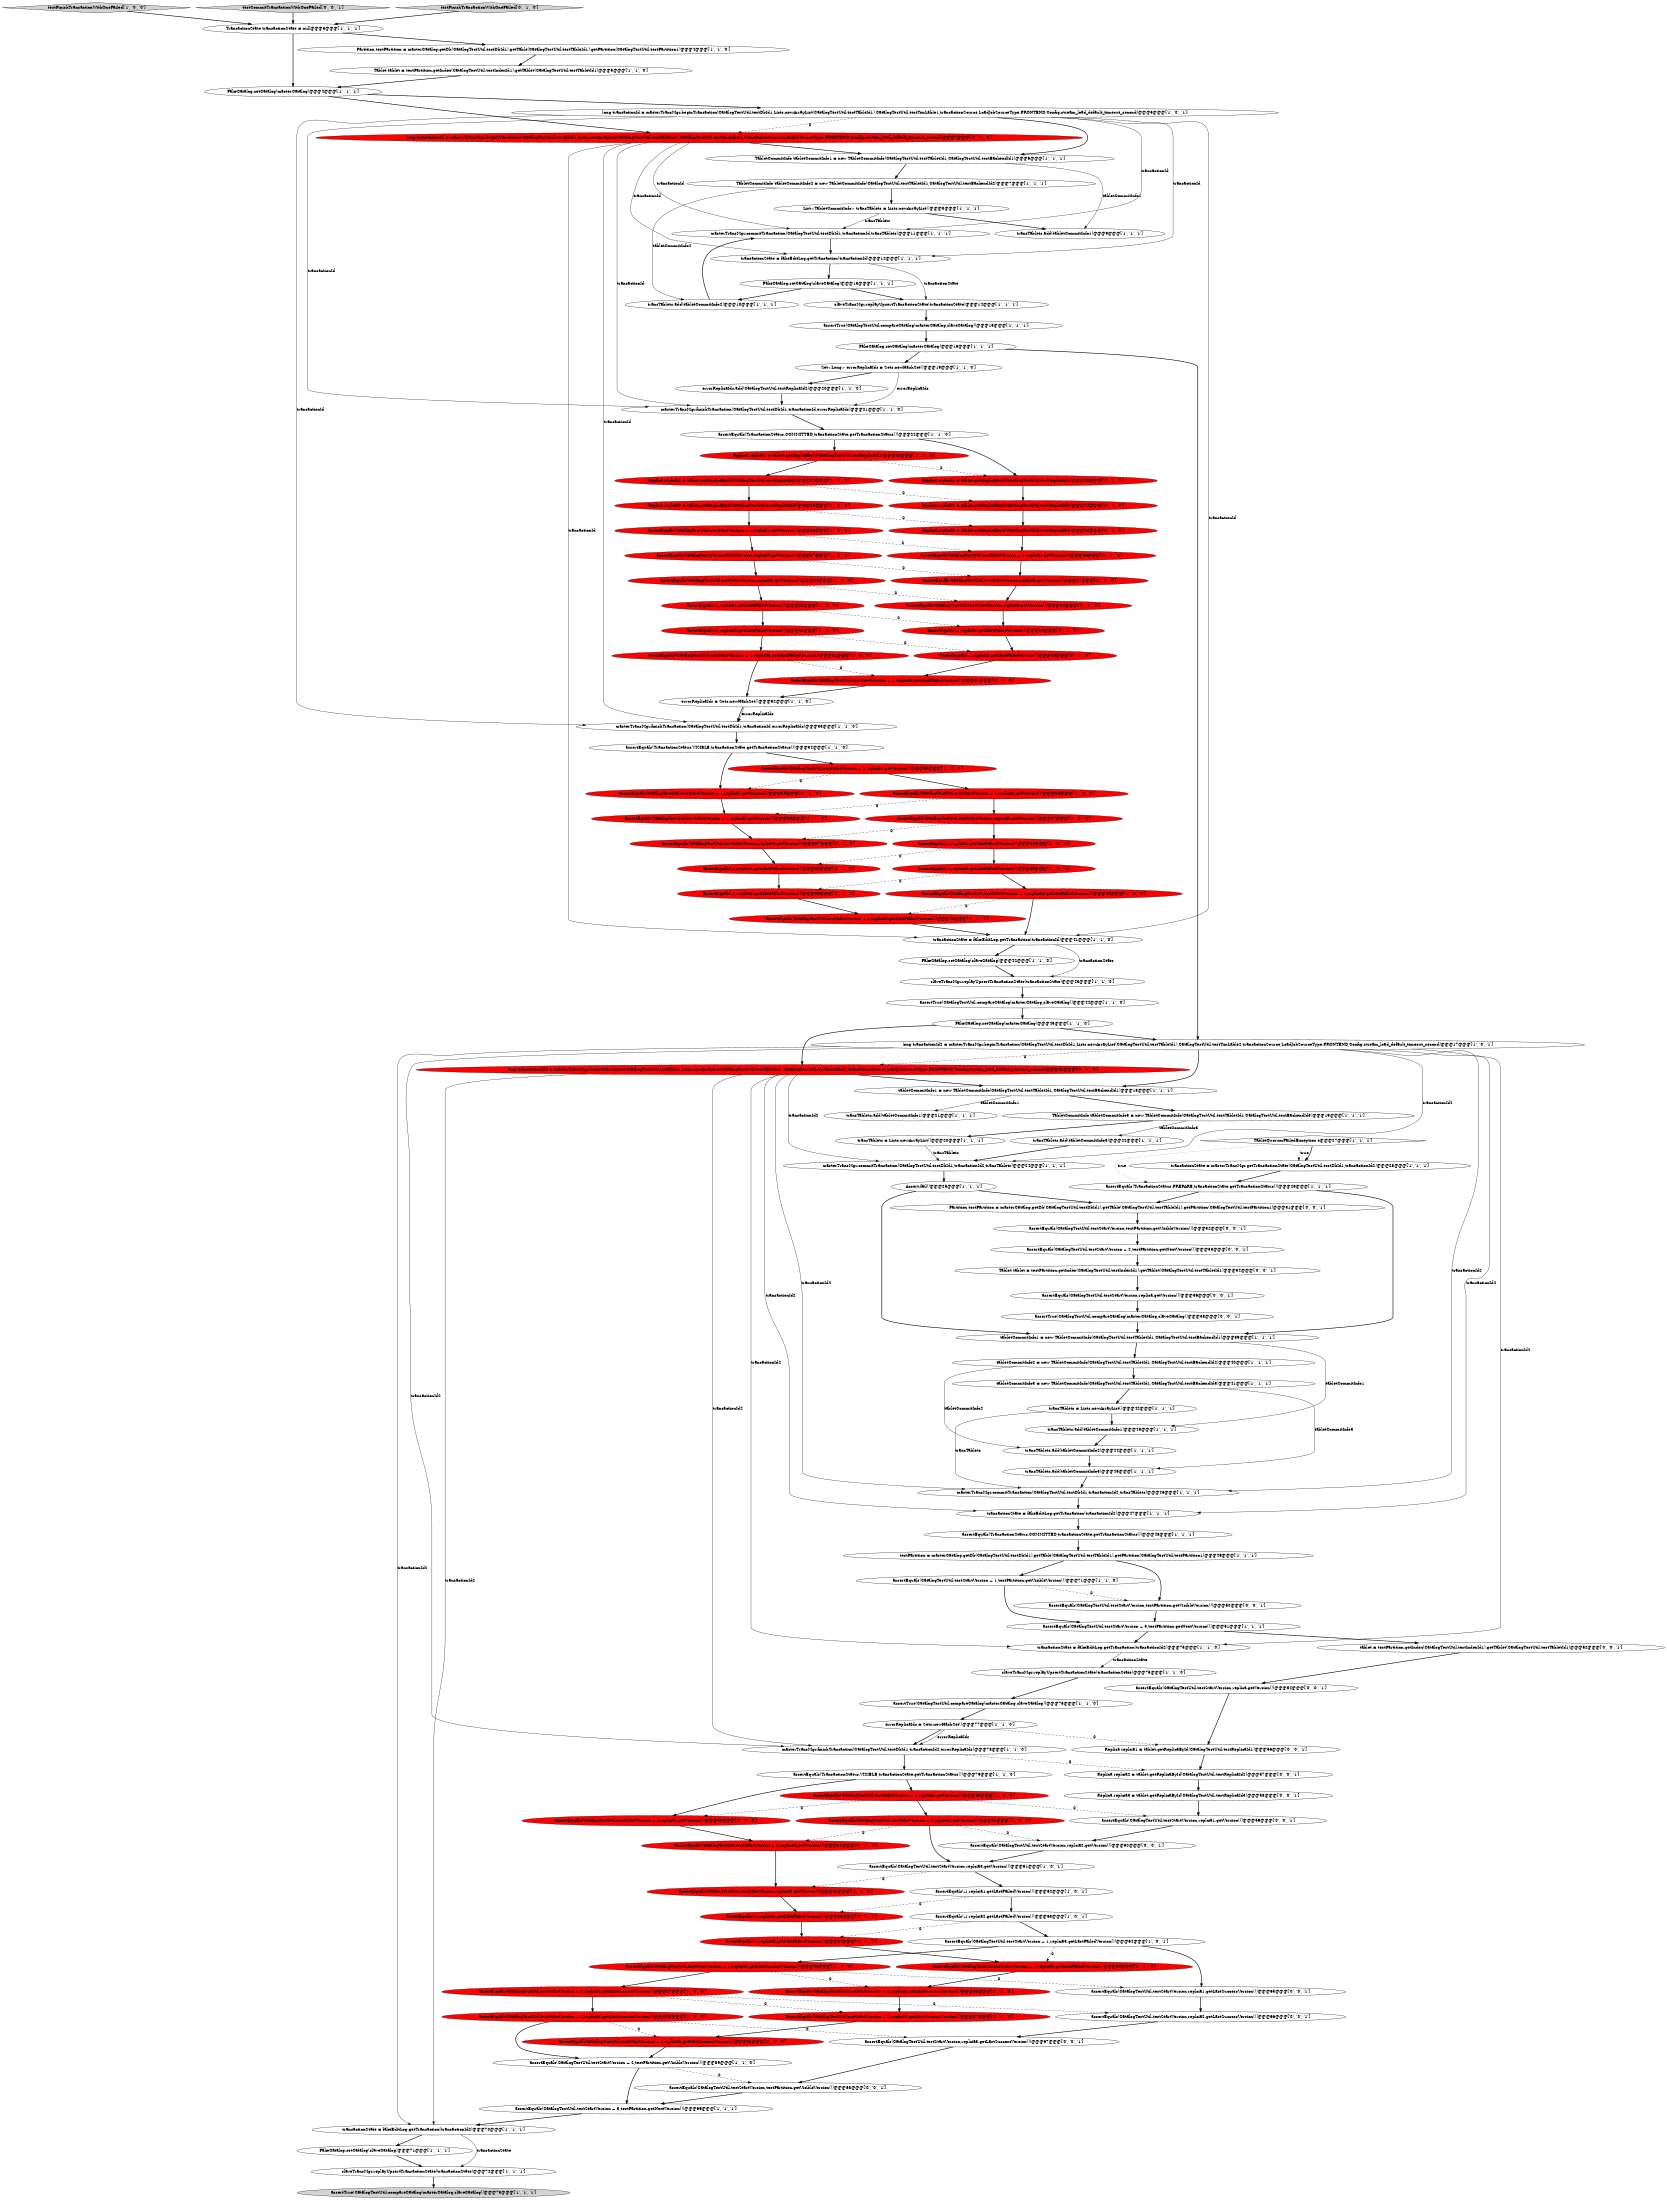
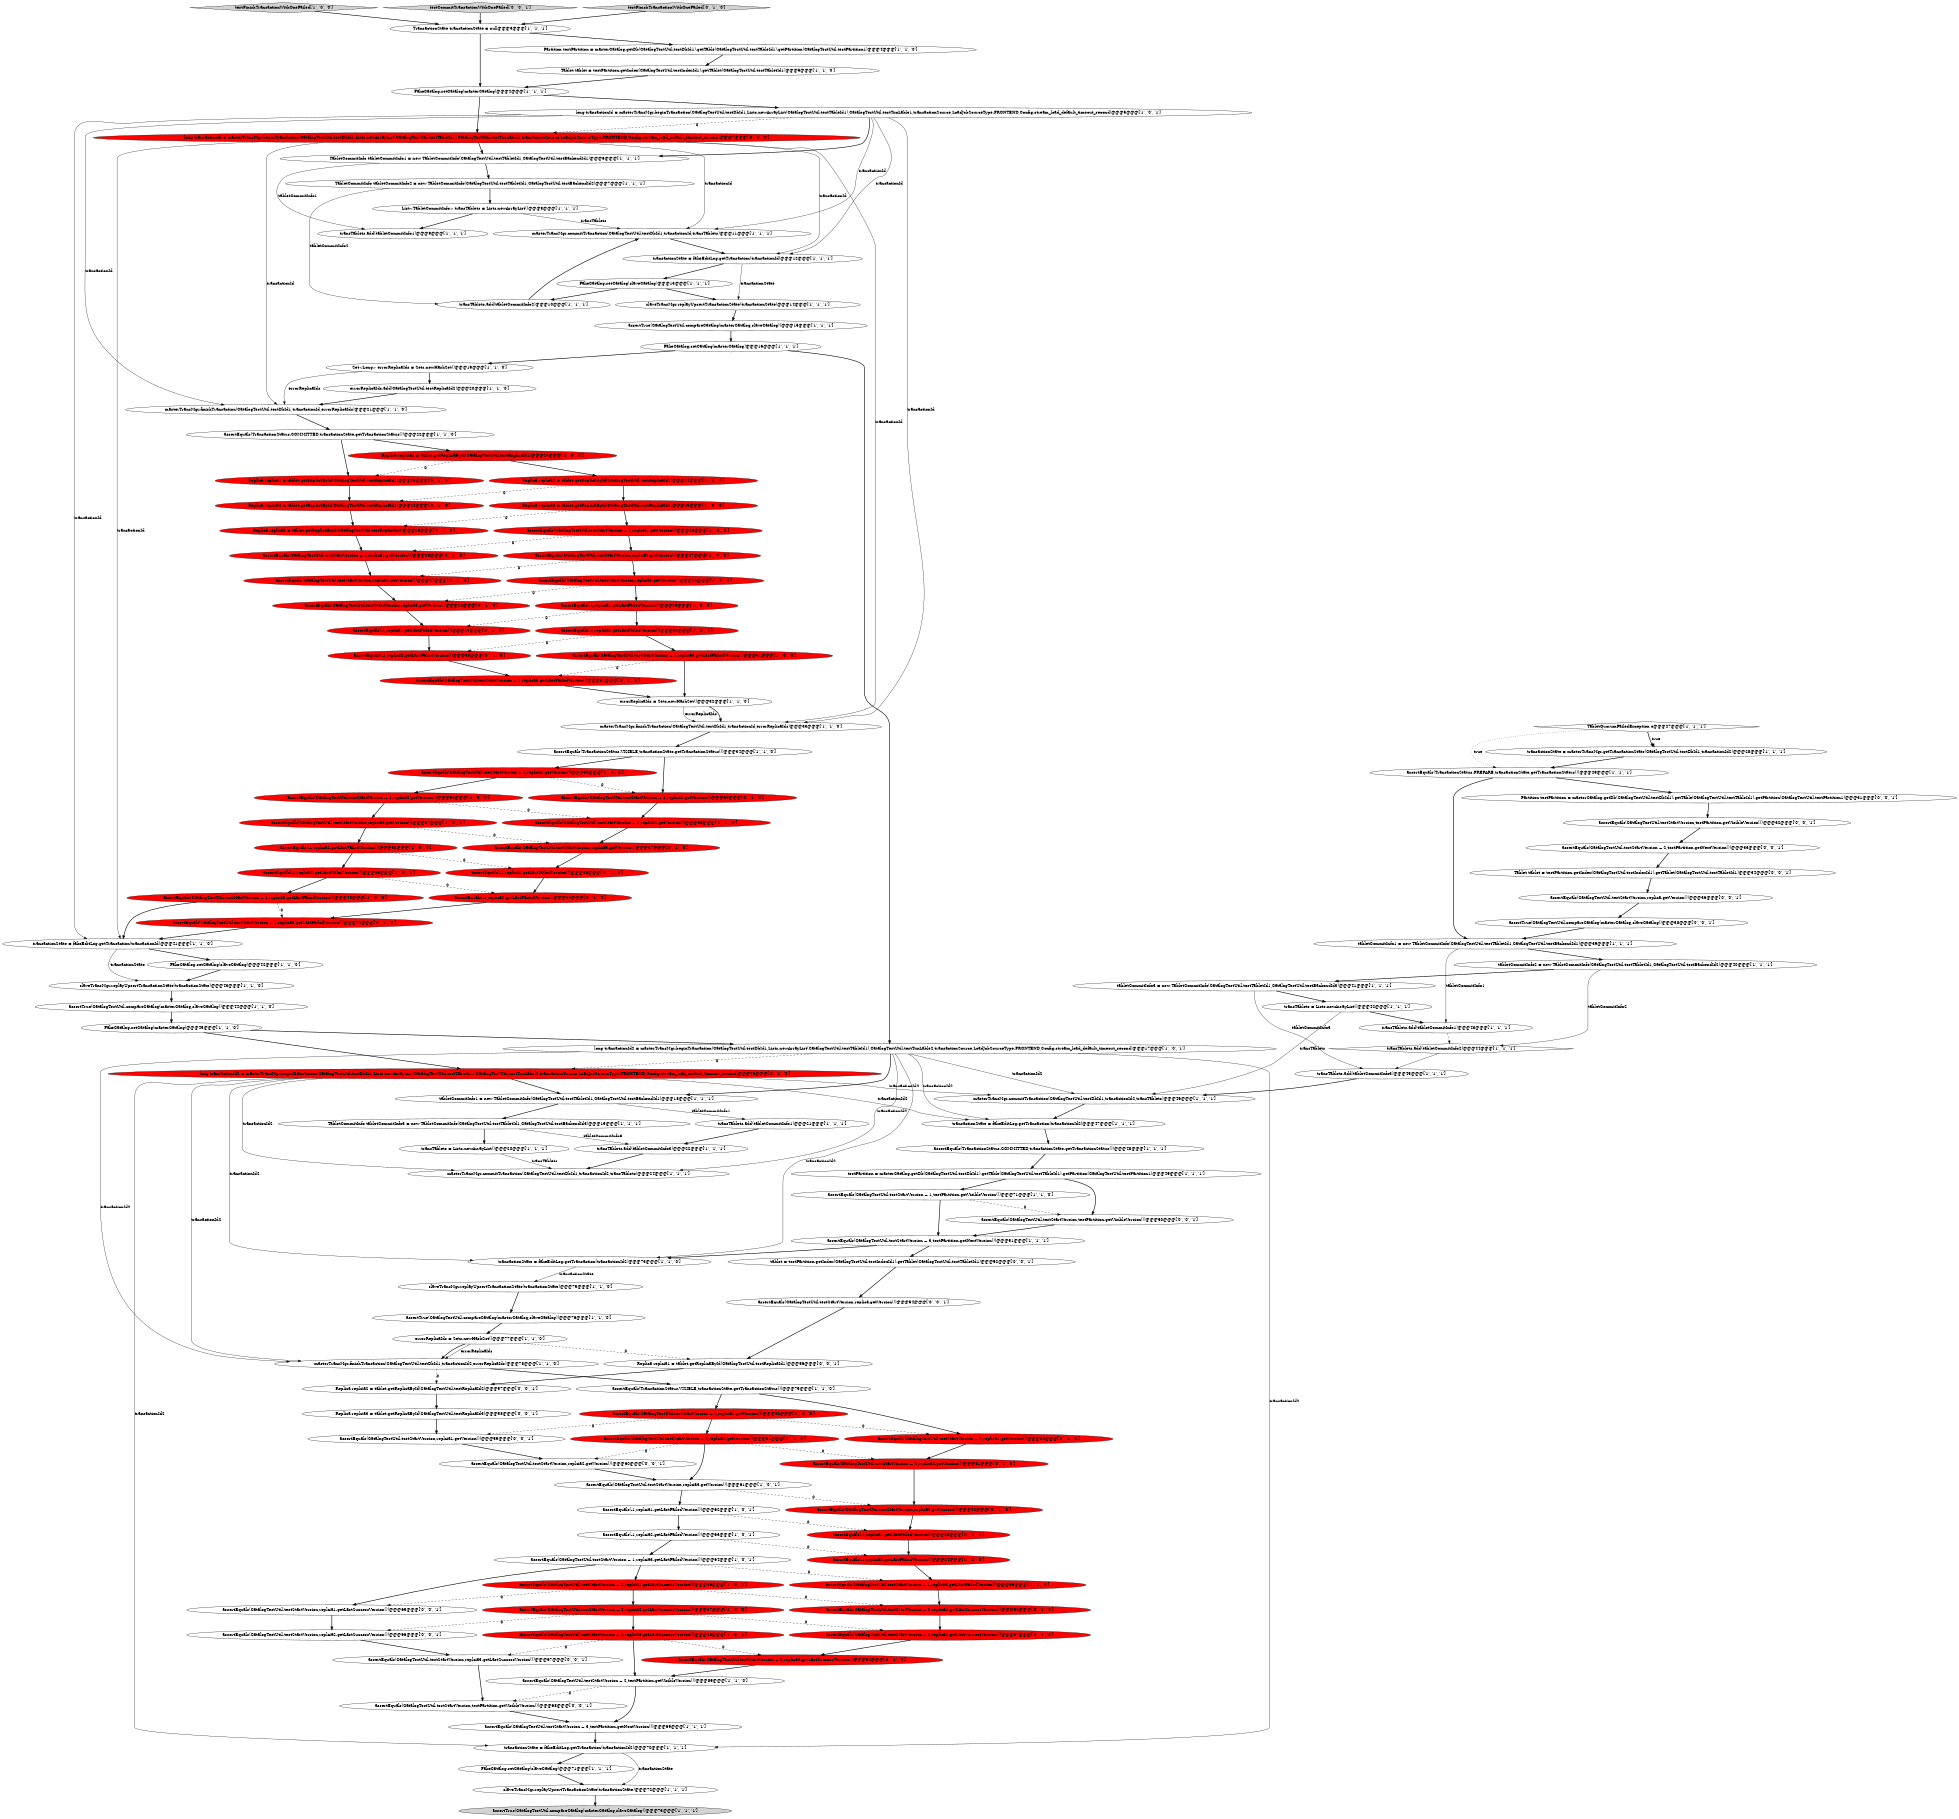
none -> (723, 1136)
(944, 1187) -> none
(1102, 1439) -> (1448, 1037)
(1089, 1451) -> (1451, 1049)
(1089, 1460) -> (1418, 1061)
